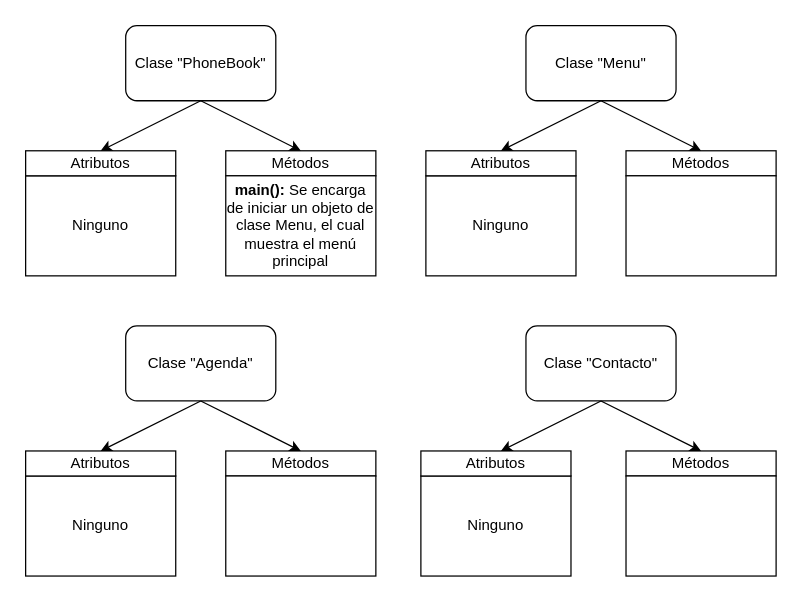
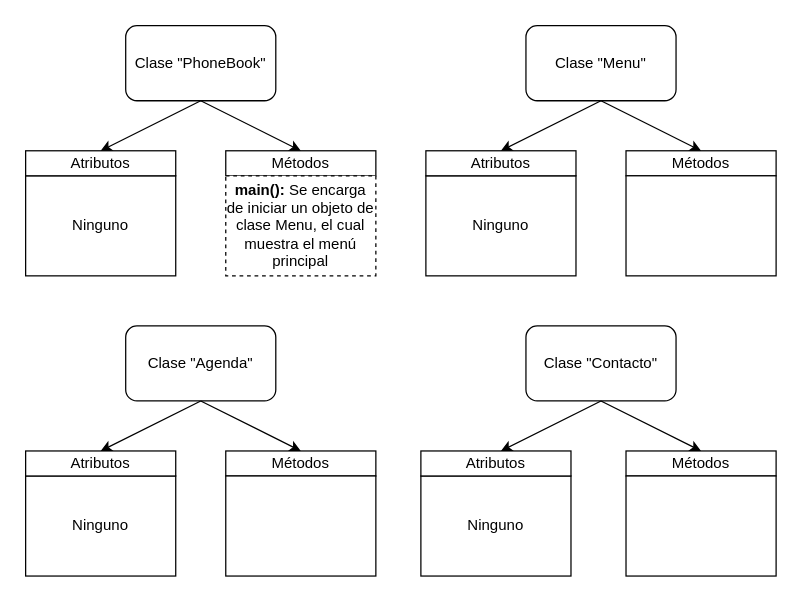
(301, 226) -> (301, 226)
